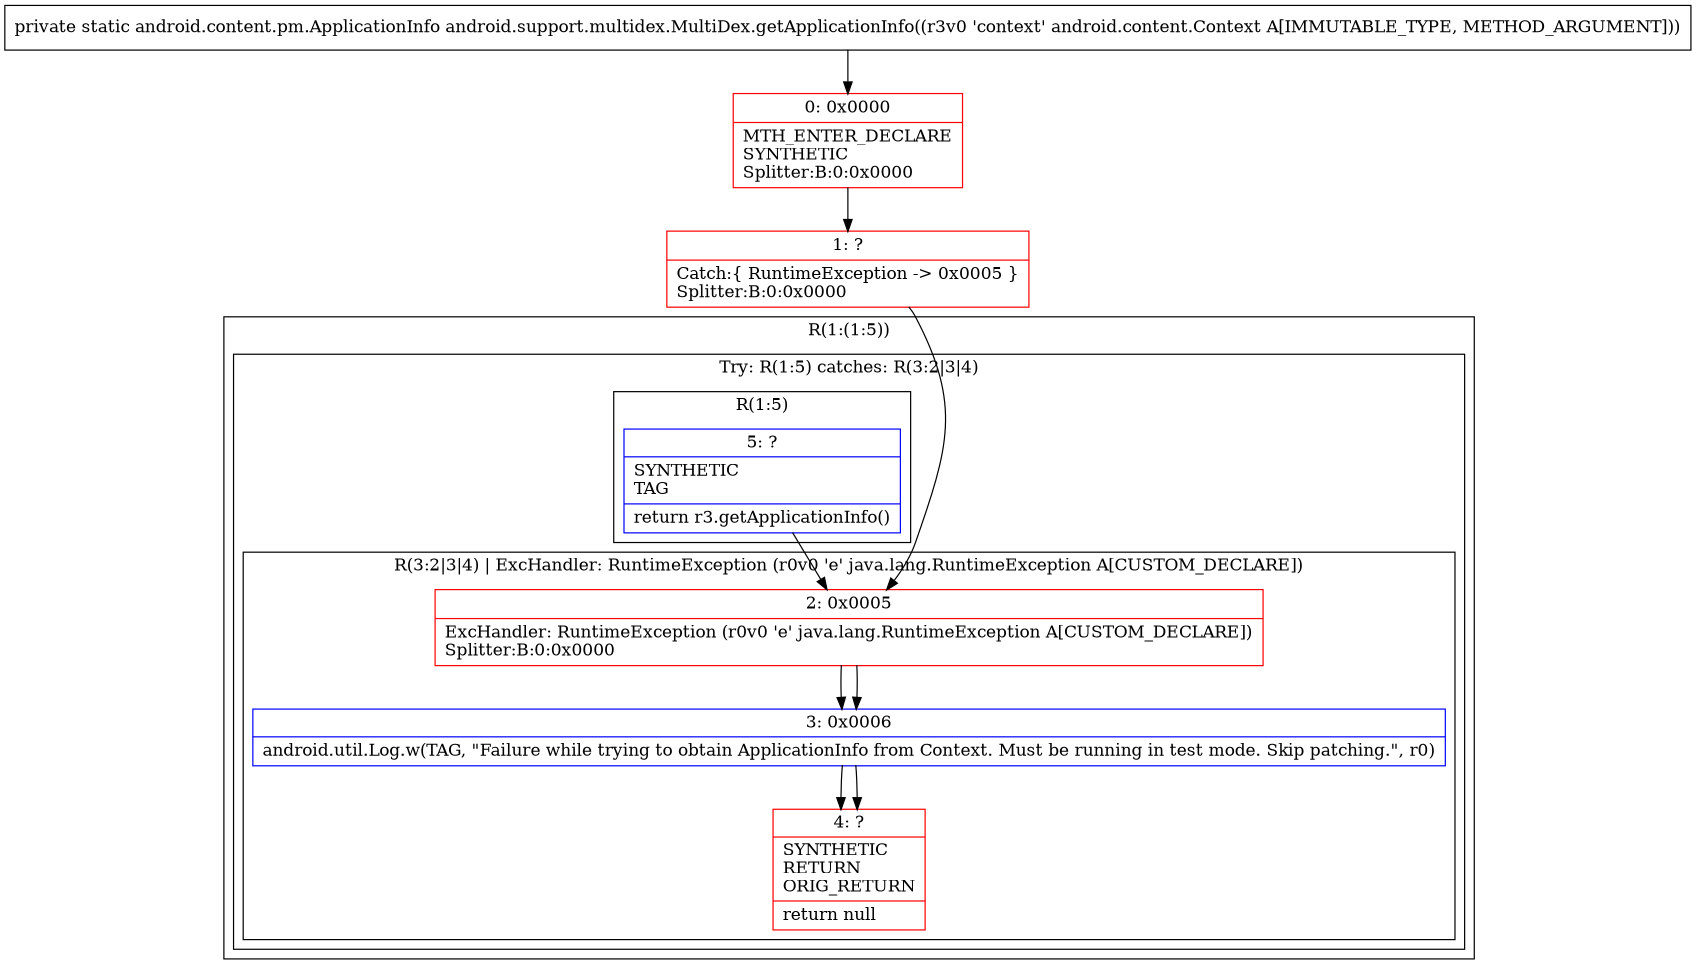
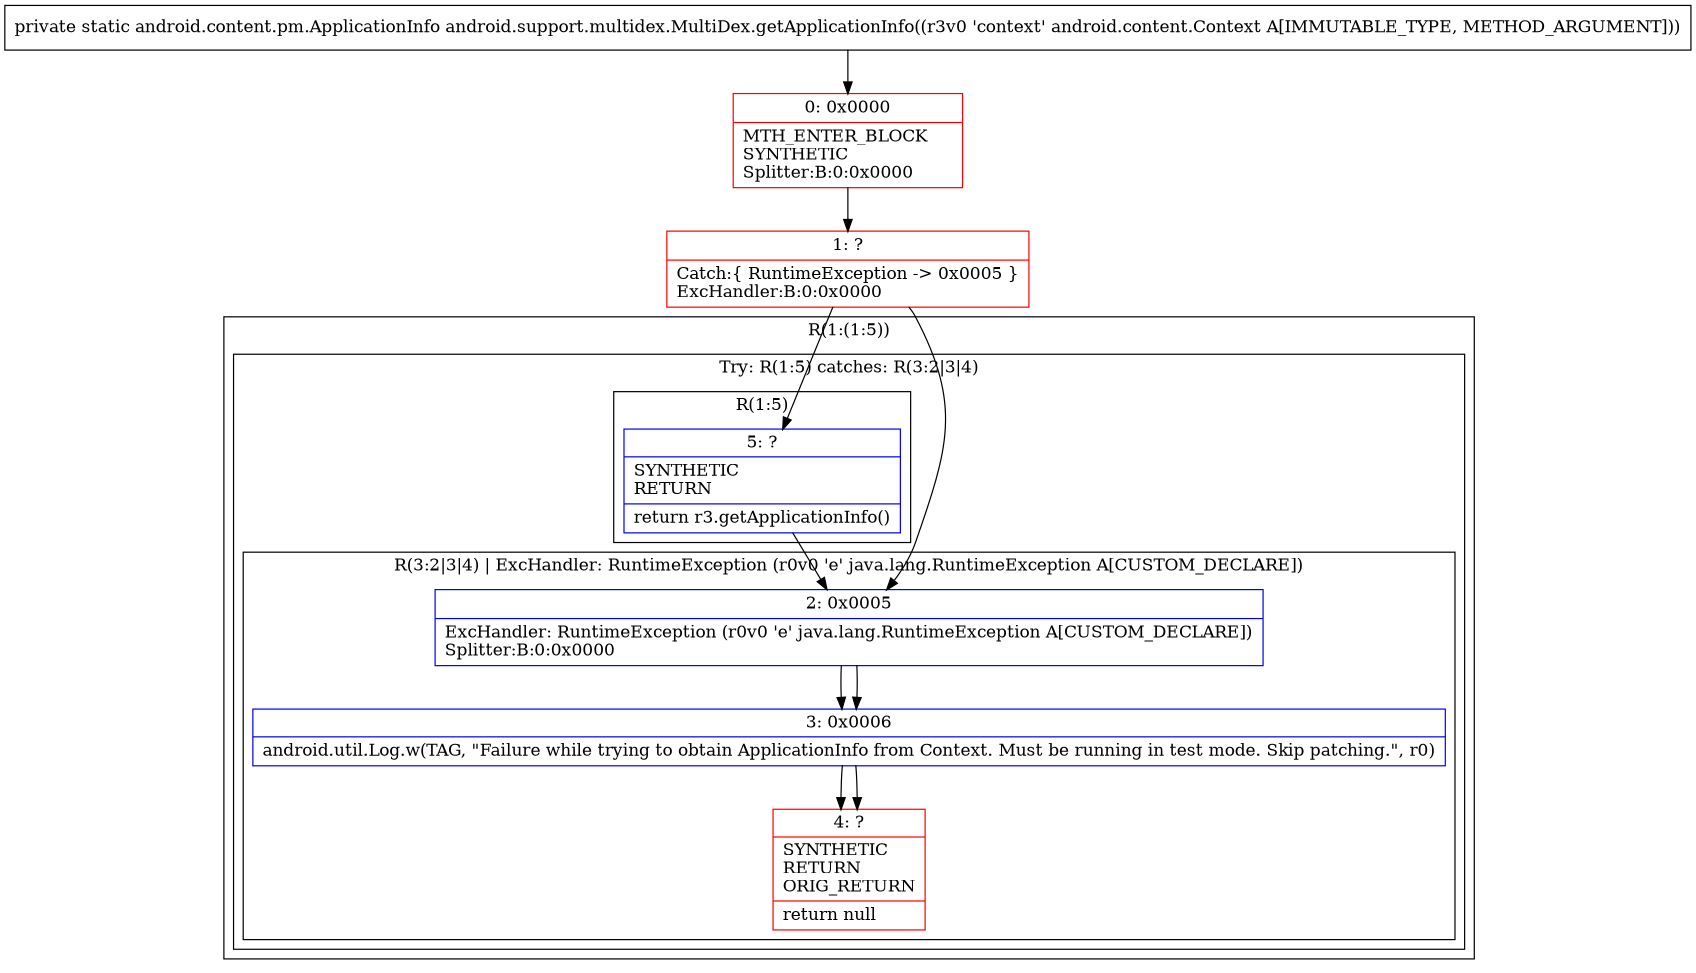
(848, 136) -> (836, 136)
(762, 292) -> (780, 292)
none -> (810, 362)
(652, 489) -> (673, 489)
(849, 628) -> (849, 628)
